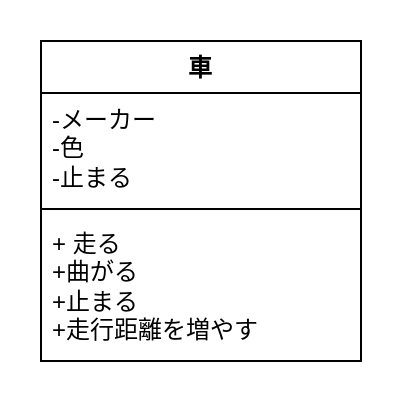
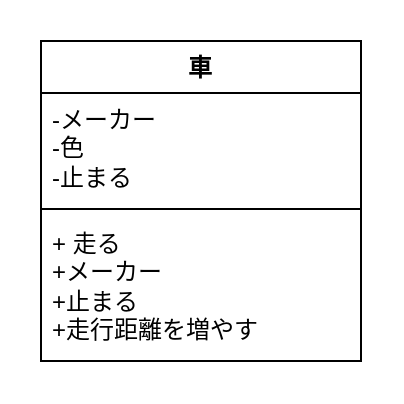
(156, 289) -> (156, 289)
